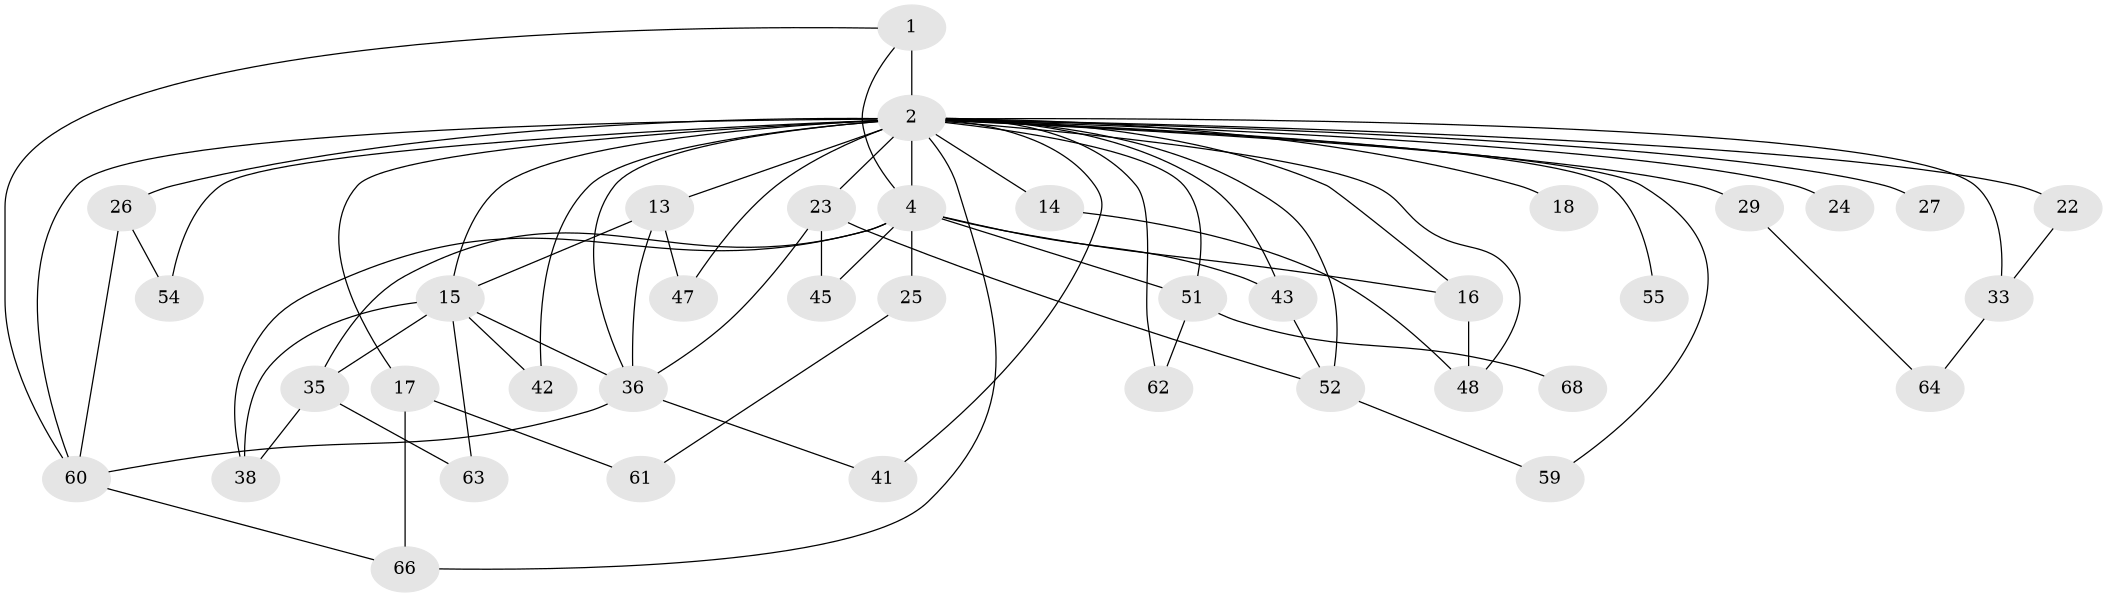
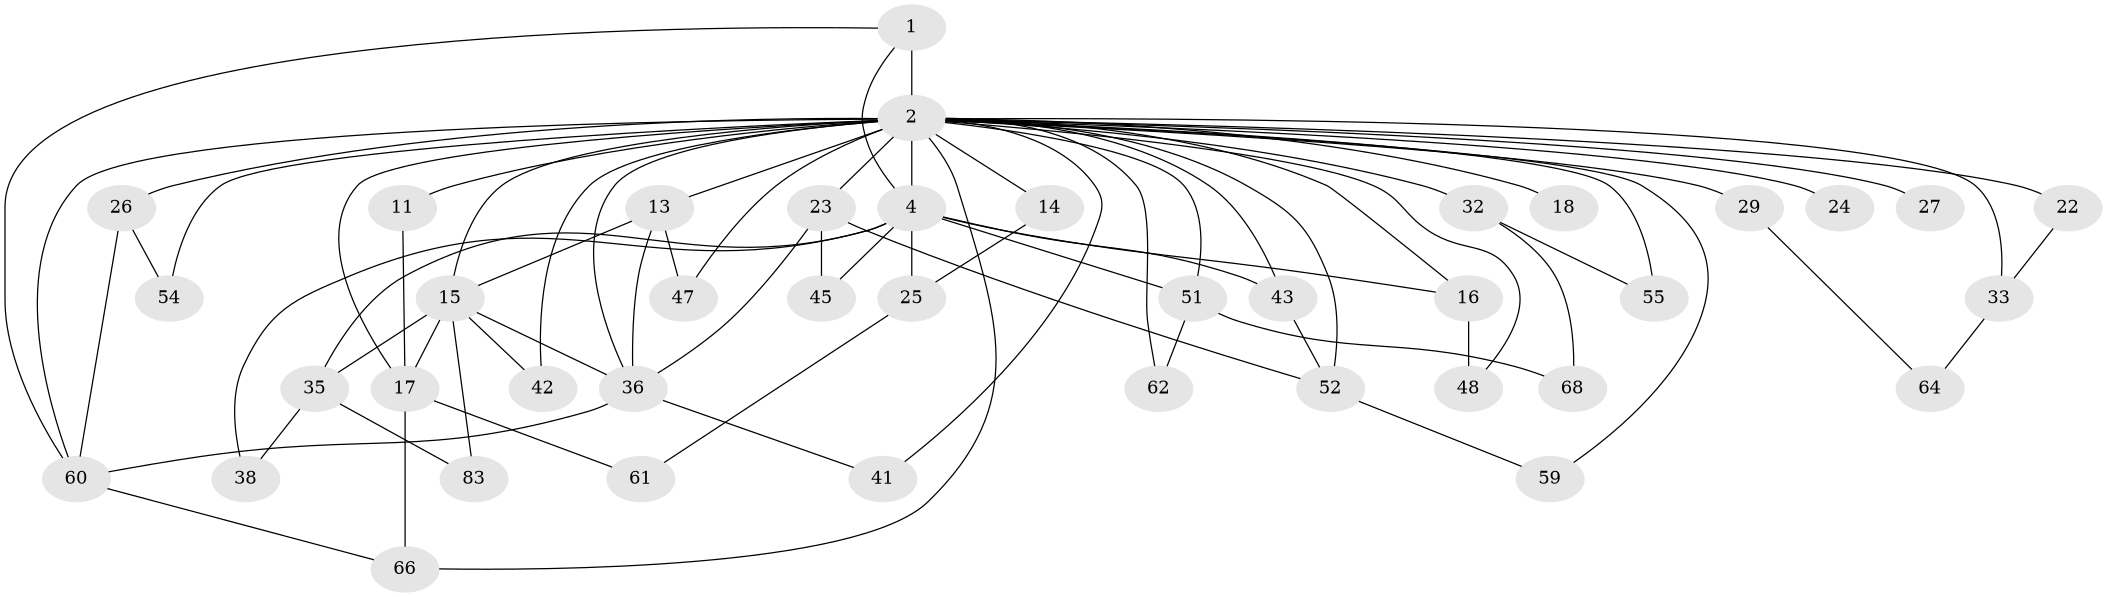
none -> (403, 208)
none -> (1474, 208)
(1282, 257) -> (985, 251)
(295, 344) -> (428, 344)
(474, 479) -> (474, 479)
